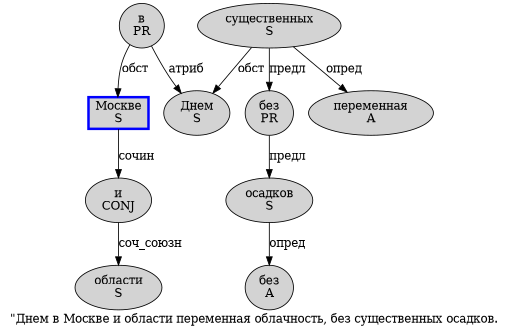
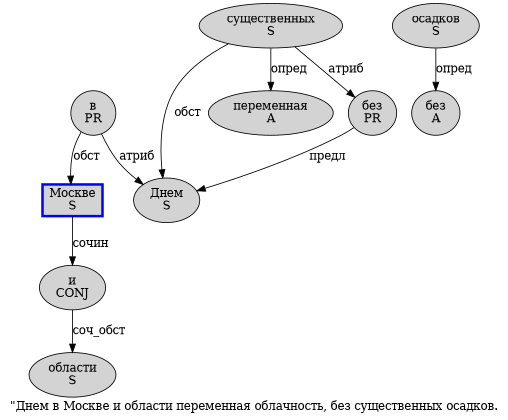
(288, 69) -> (346, 69)
(269, 152) -> (281, 162)
(150, 244) -> (99, 331)
